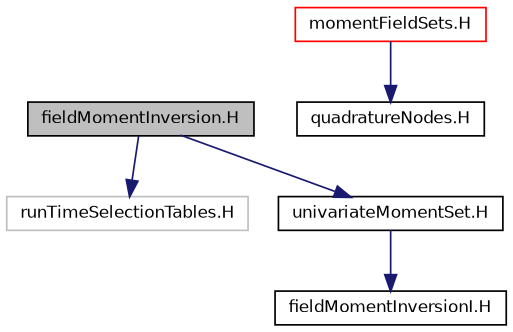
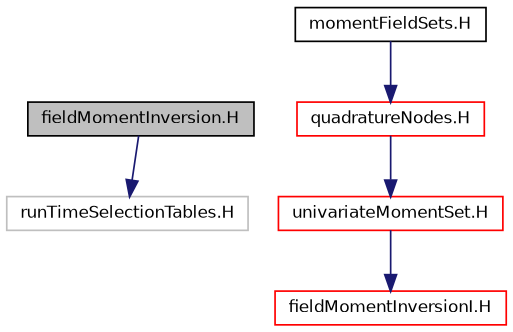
(391, 24) -> (391, 24)
(391, 119) -> (391, 119)
(258, 163) -> (391, 158)
(391, 213) -> (391, 213)
(391, 308) -> (391, 308)
